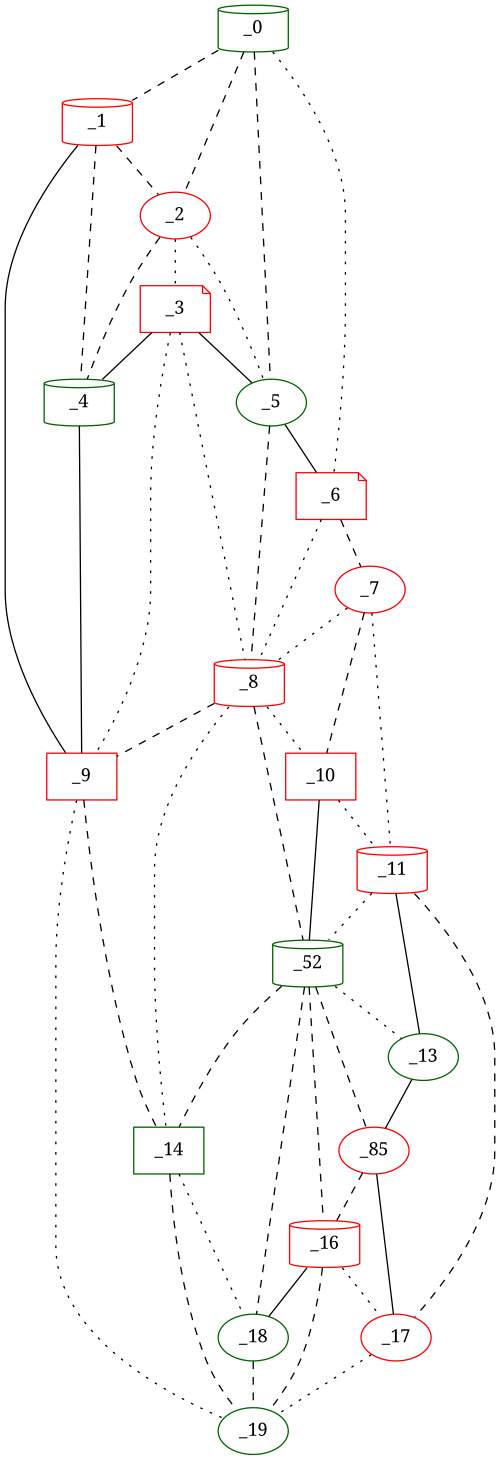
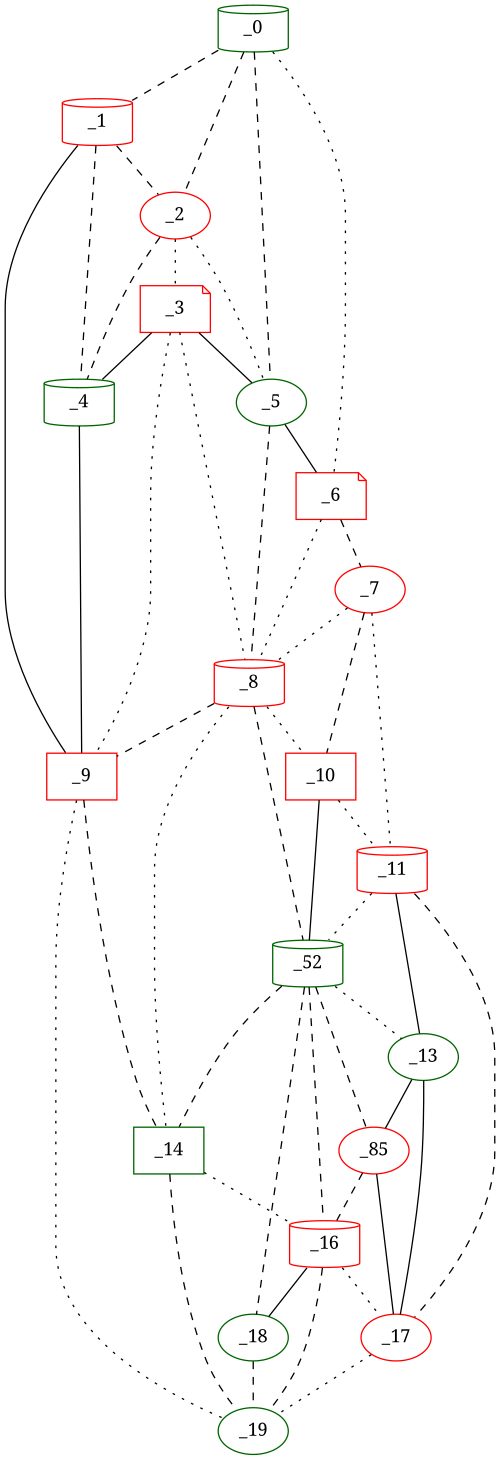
none -> (418, 1198)
(211, 1245) -> (247, 1198)
